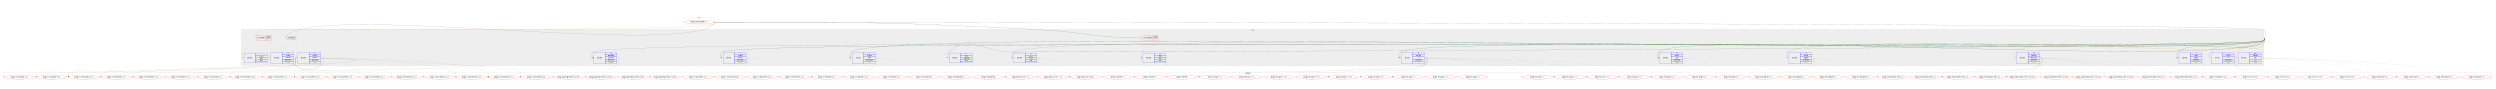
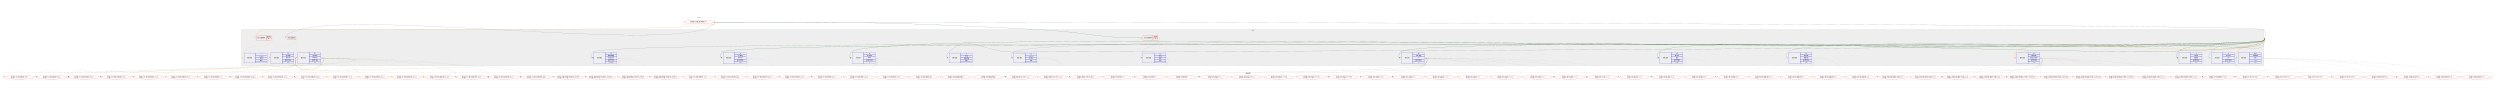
none -> (1505, 77)
